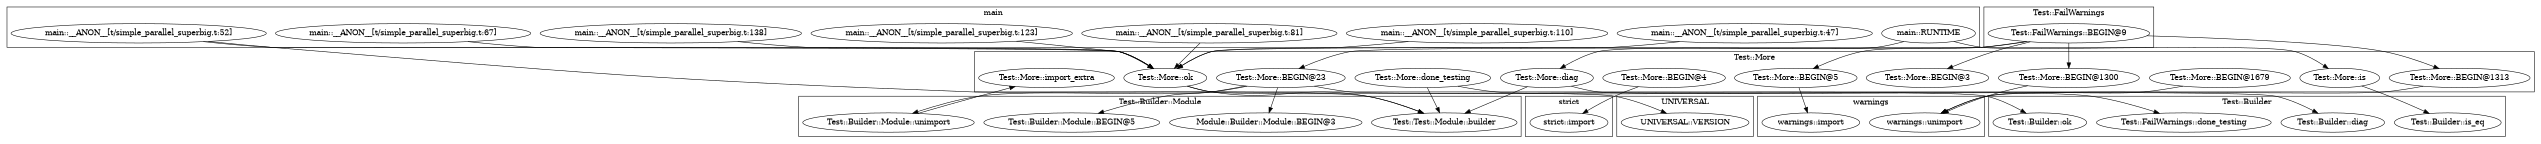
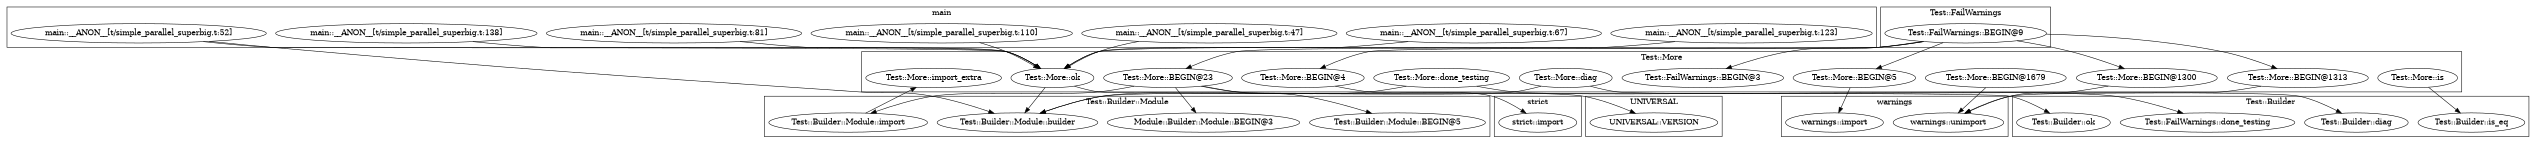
(1929, 33) -> none
none -> (1623, 48)
(1927, 78) -> (1703, 78)
(888, 123) -> (848, 123)
(1444, 123) -> (1017, 123)
